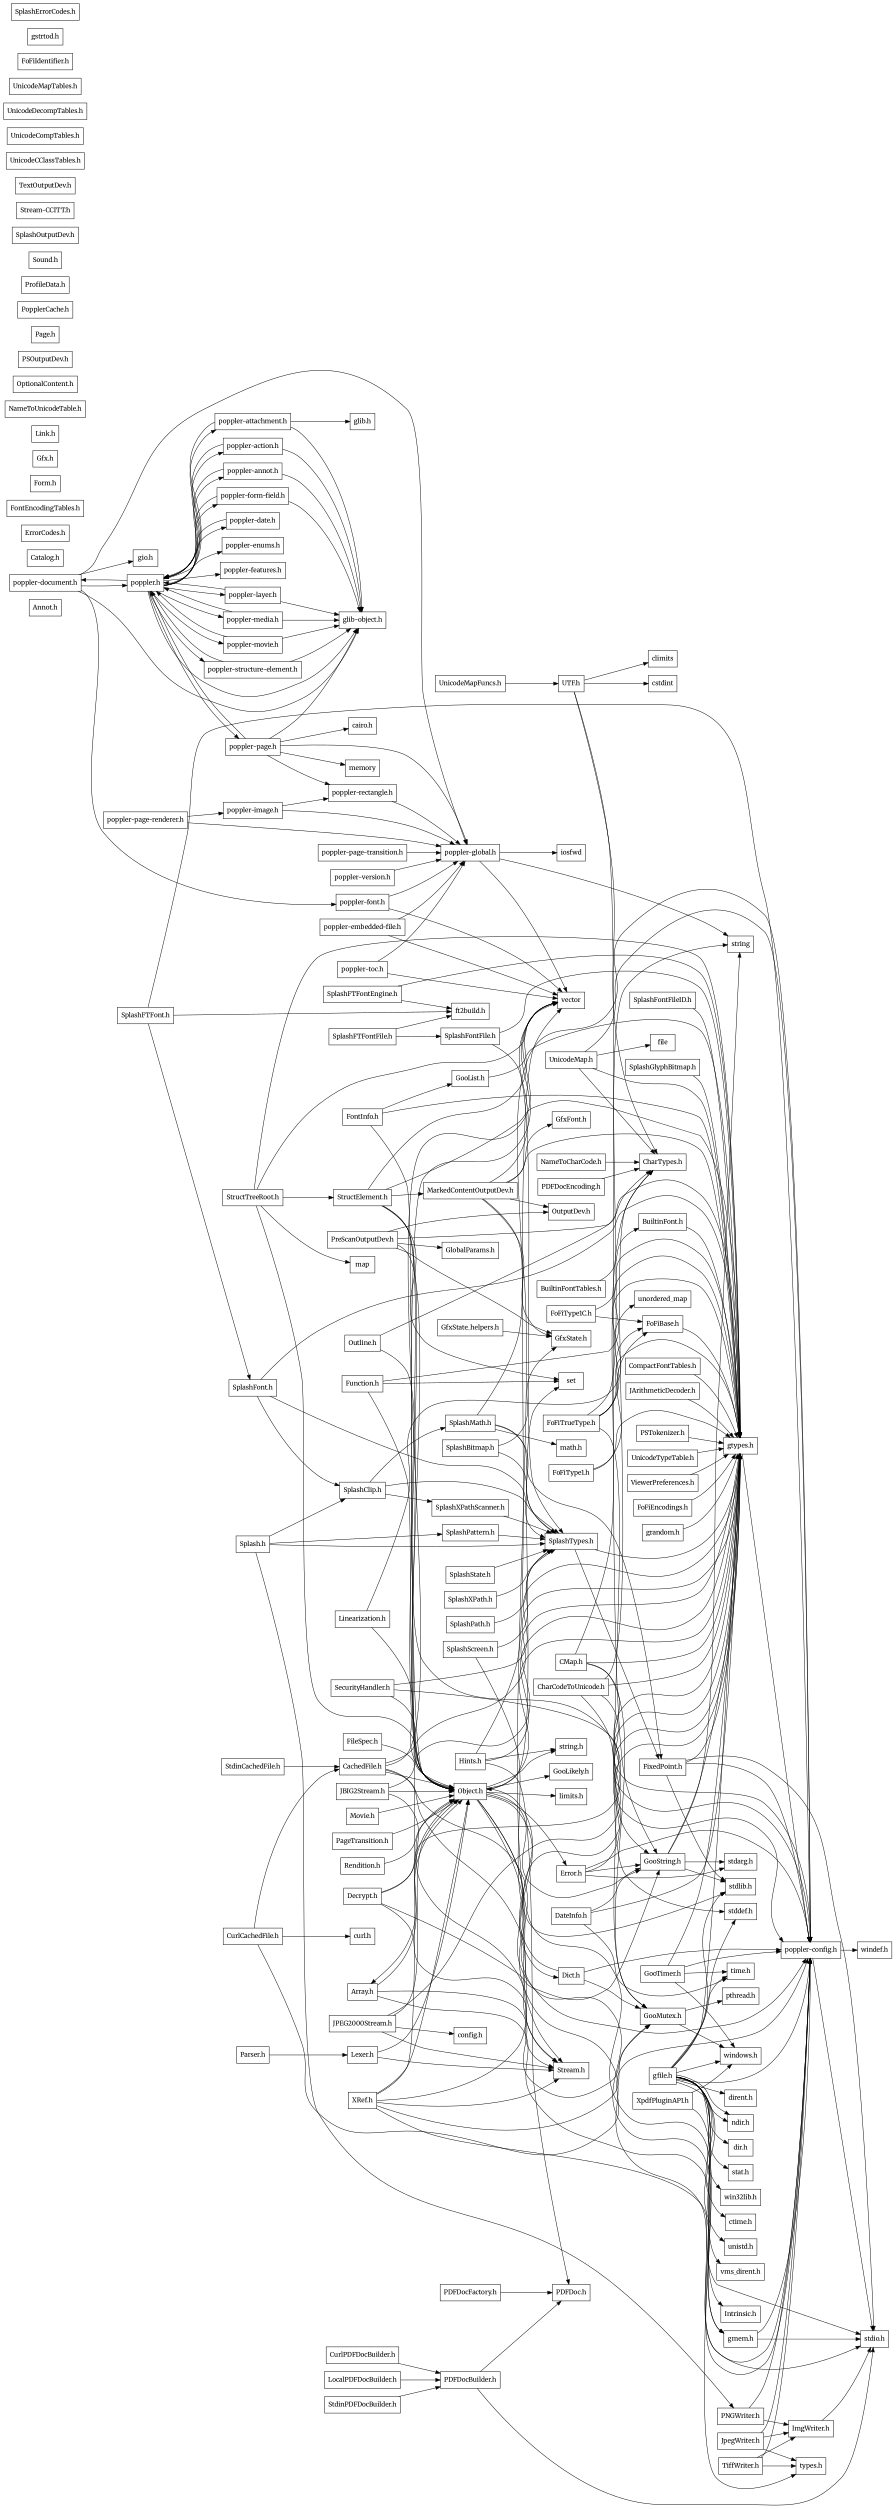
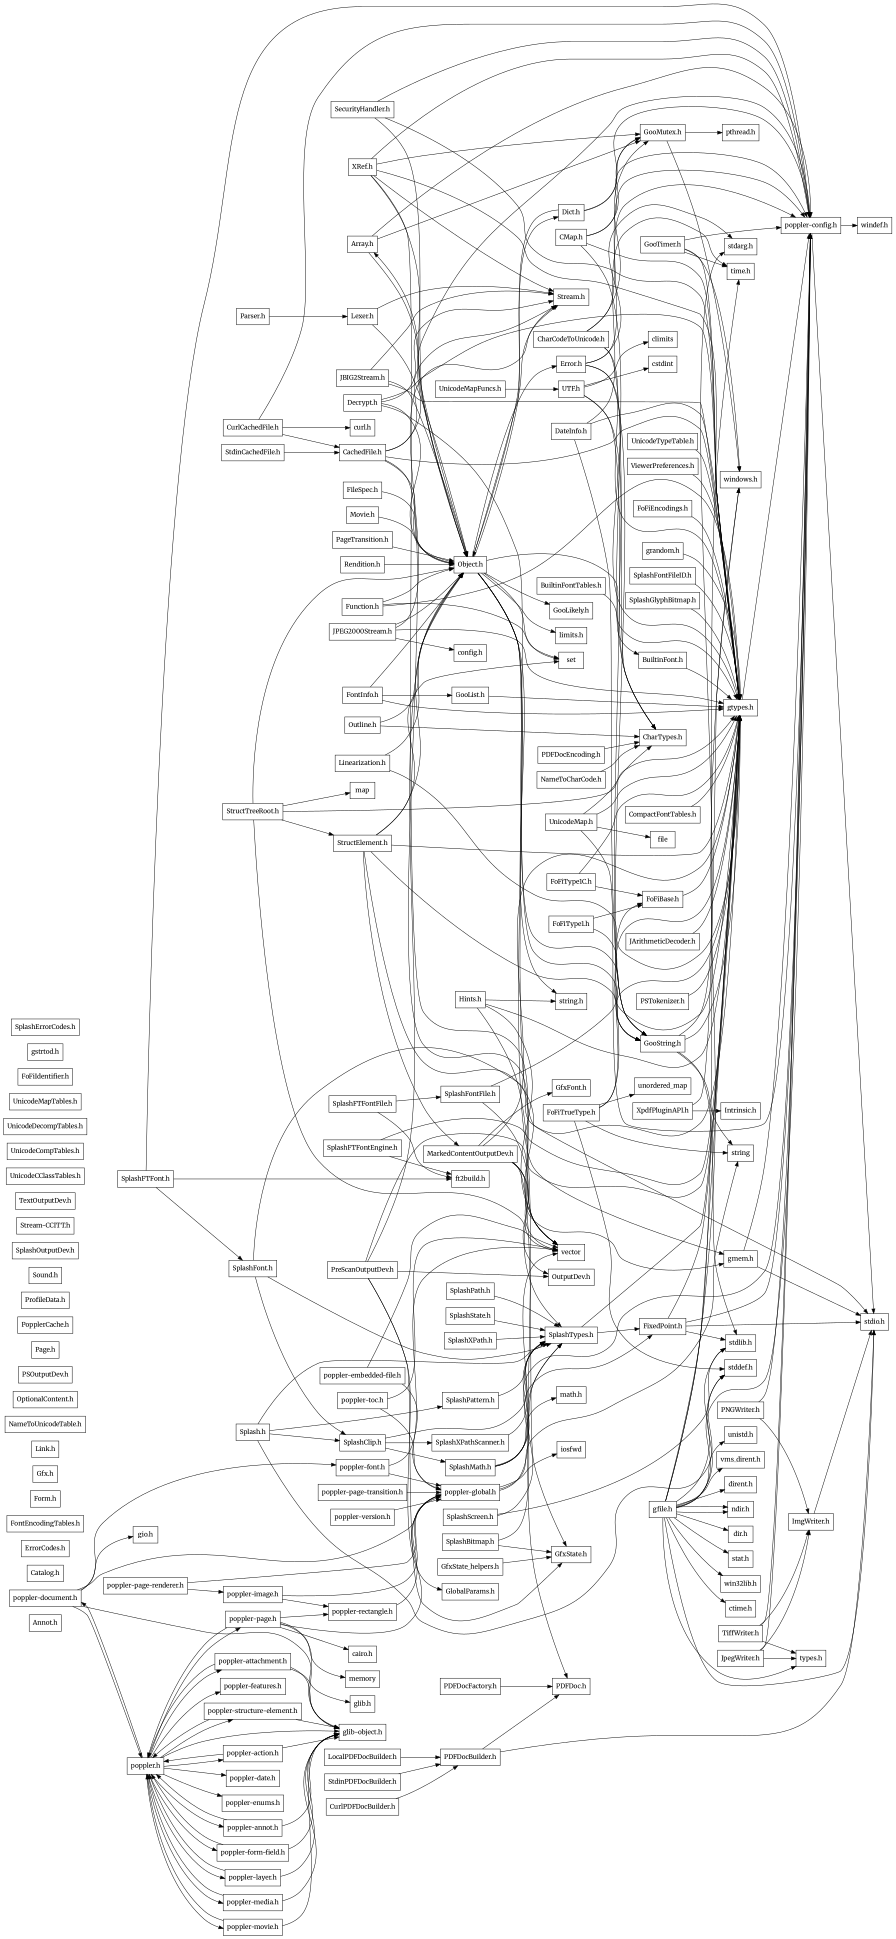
(204, 529) -> none
(312, 2089) -> (529, 1619)
